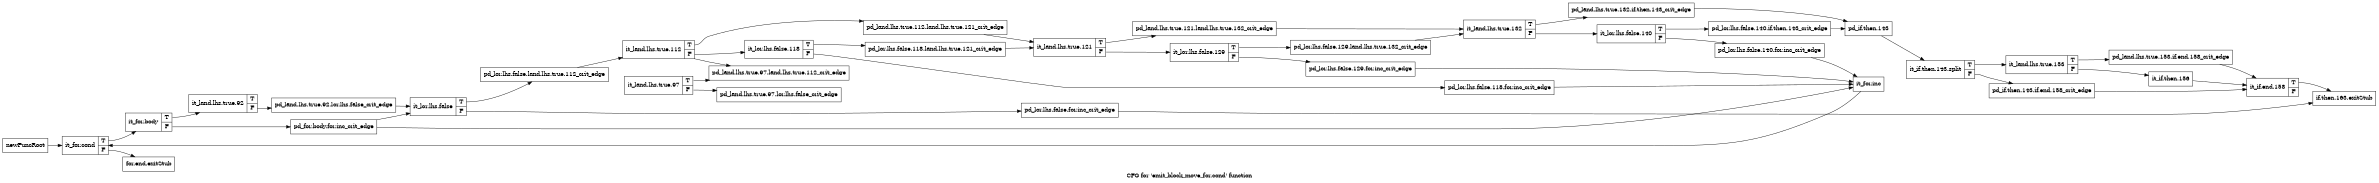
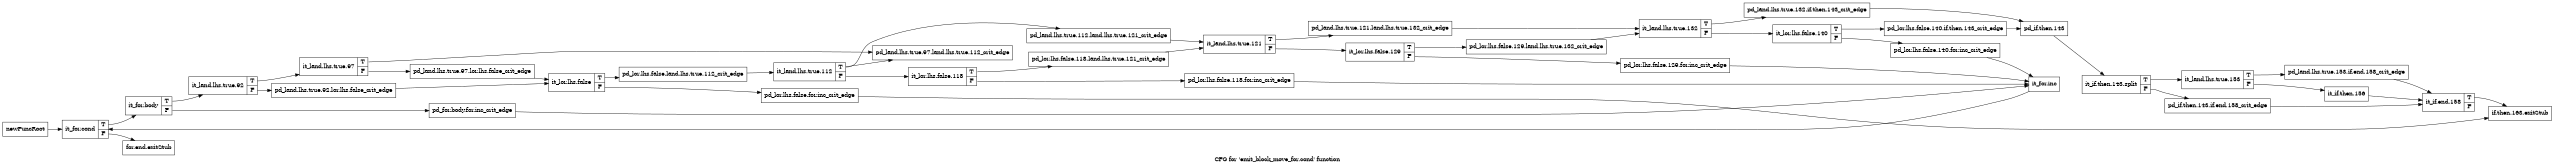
none -> (276, 79)
(392, 117) -> (540, 79)
